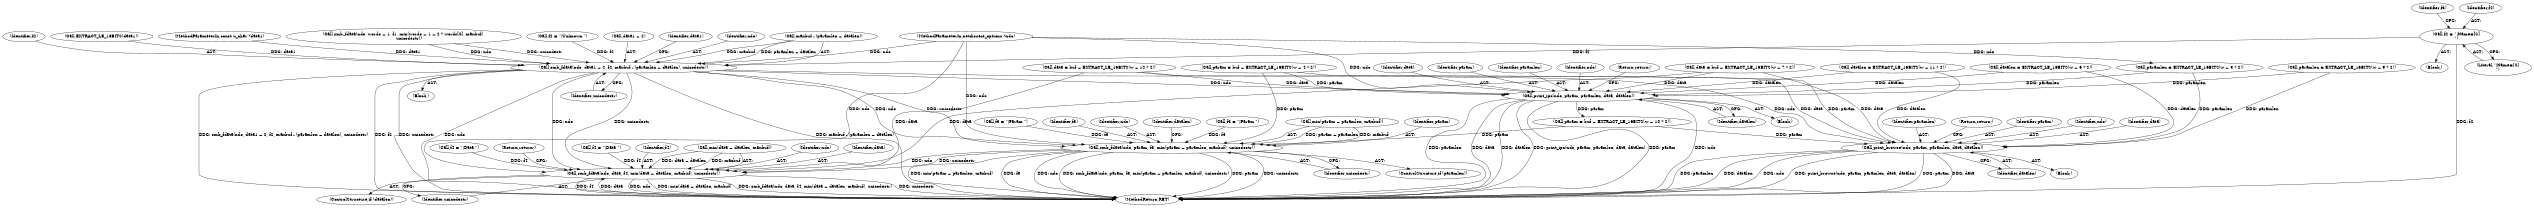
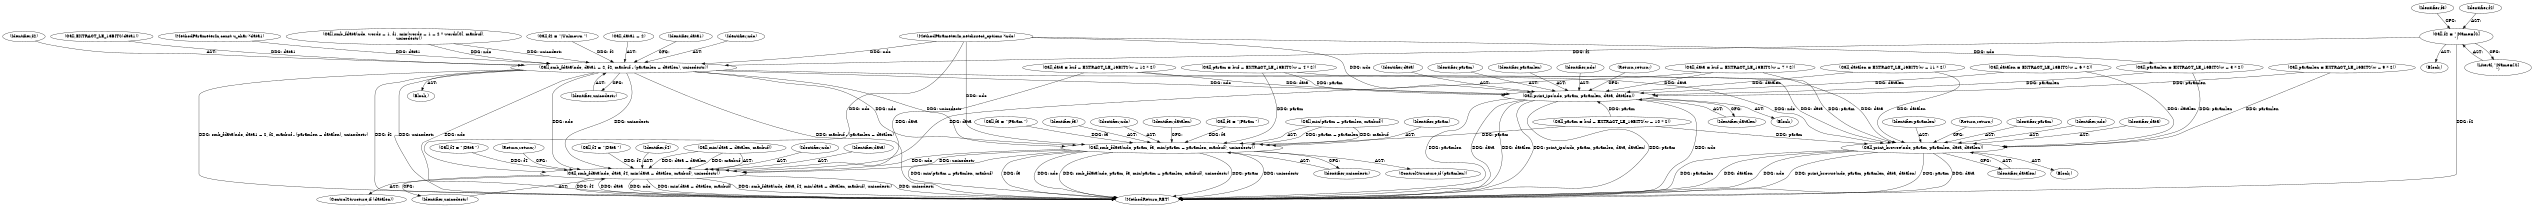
(824, 37) -> none
(1577, 109) -> (1607, 108)
